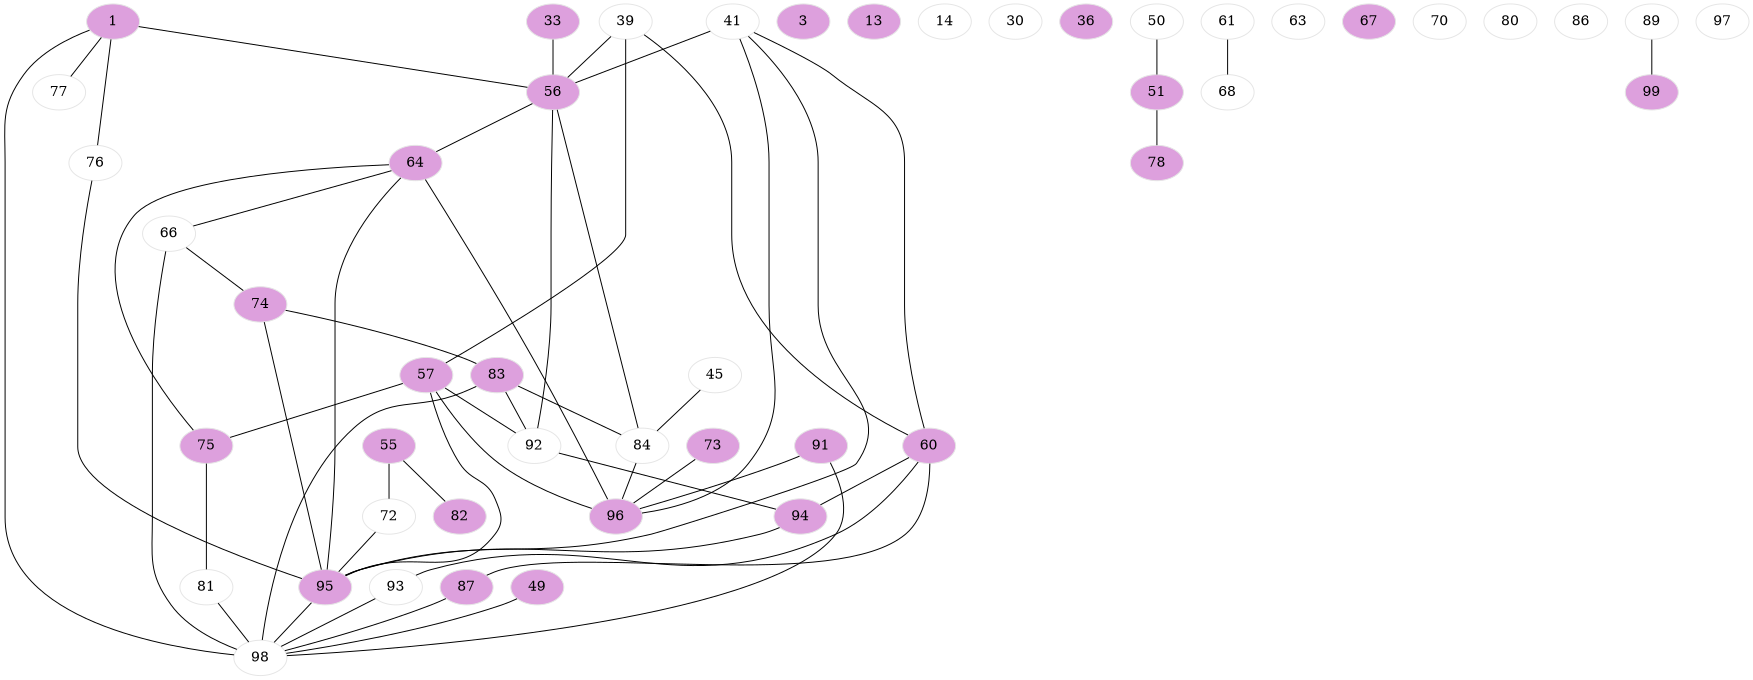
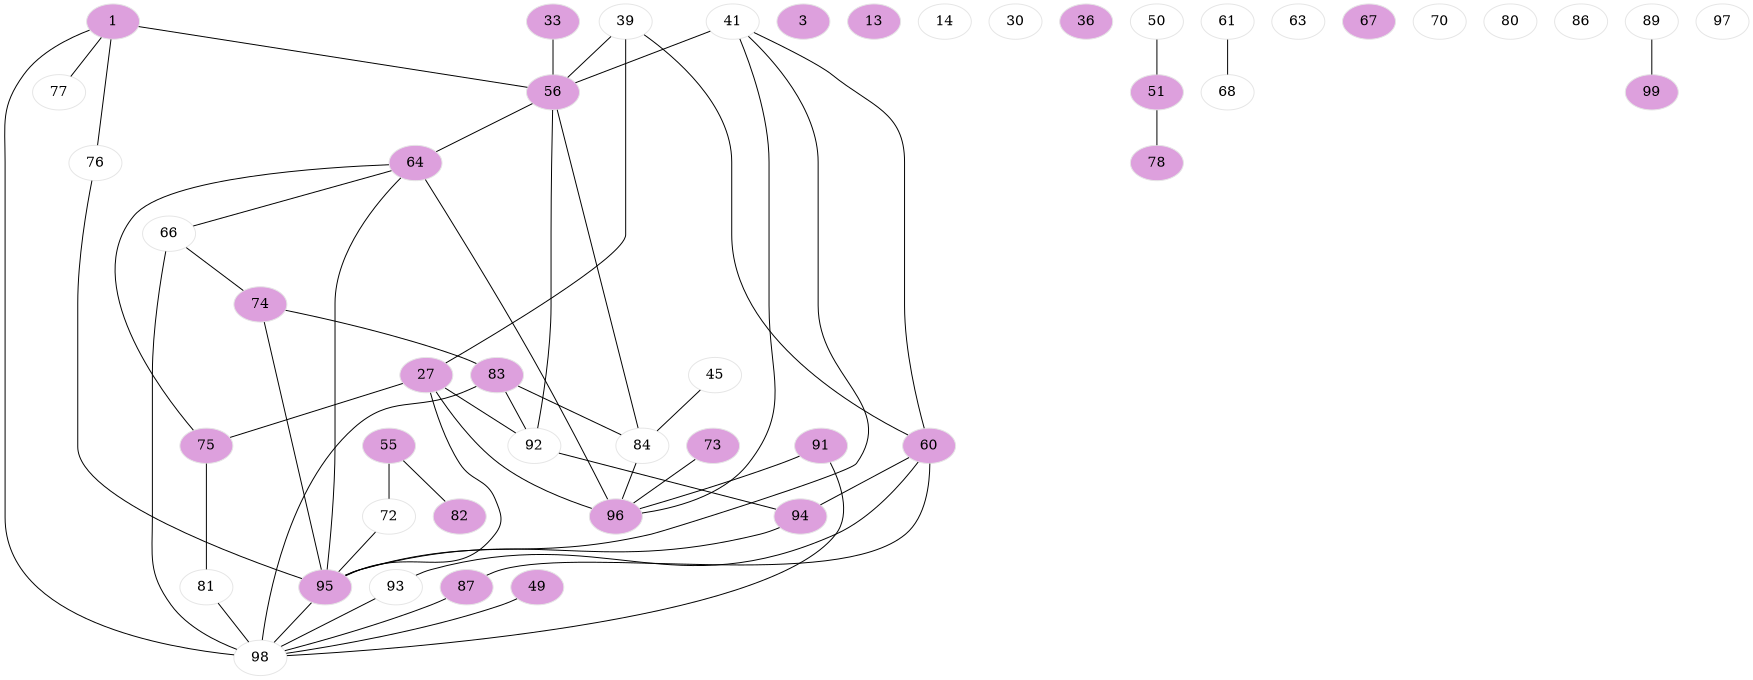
(426, 375) -> (426, 375)
